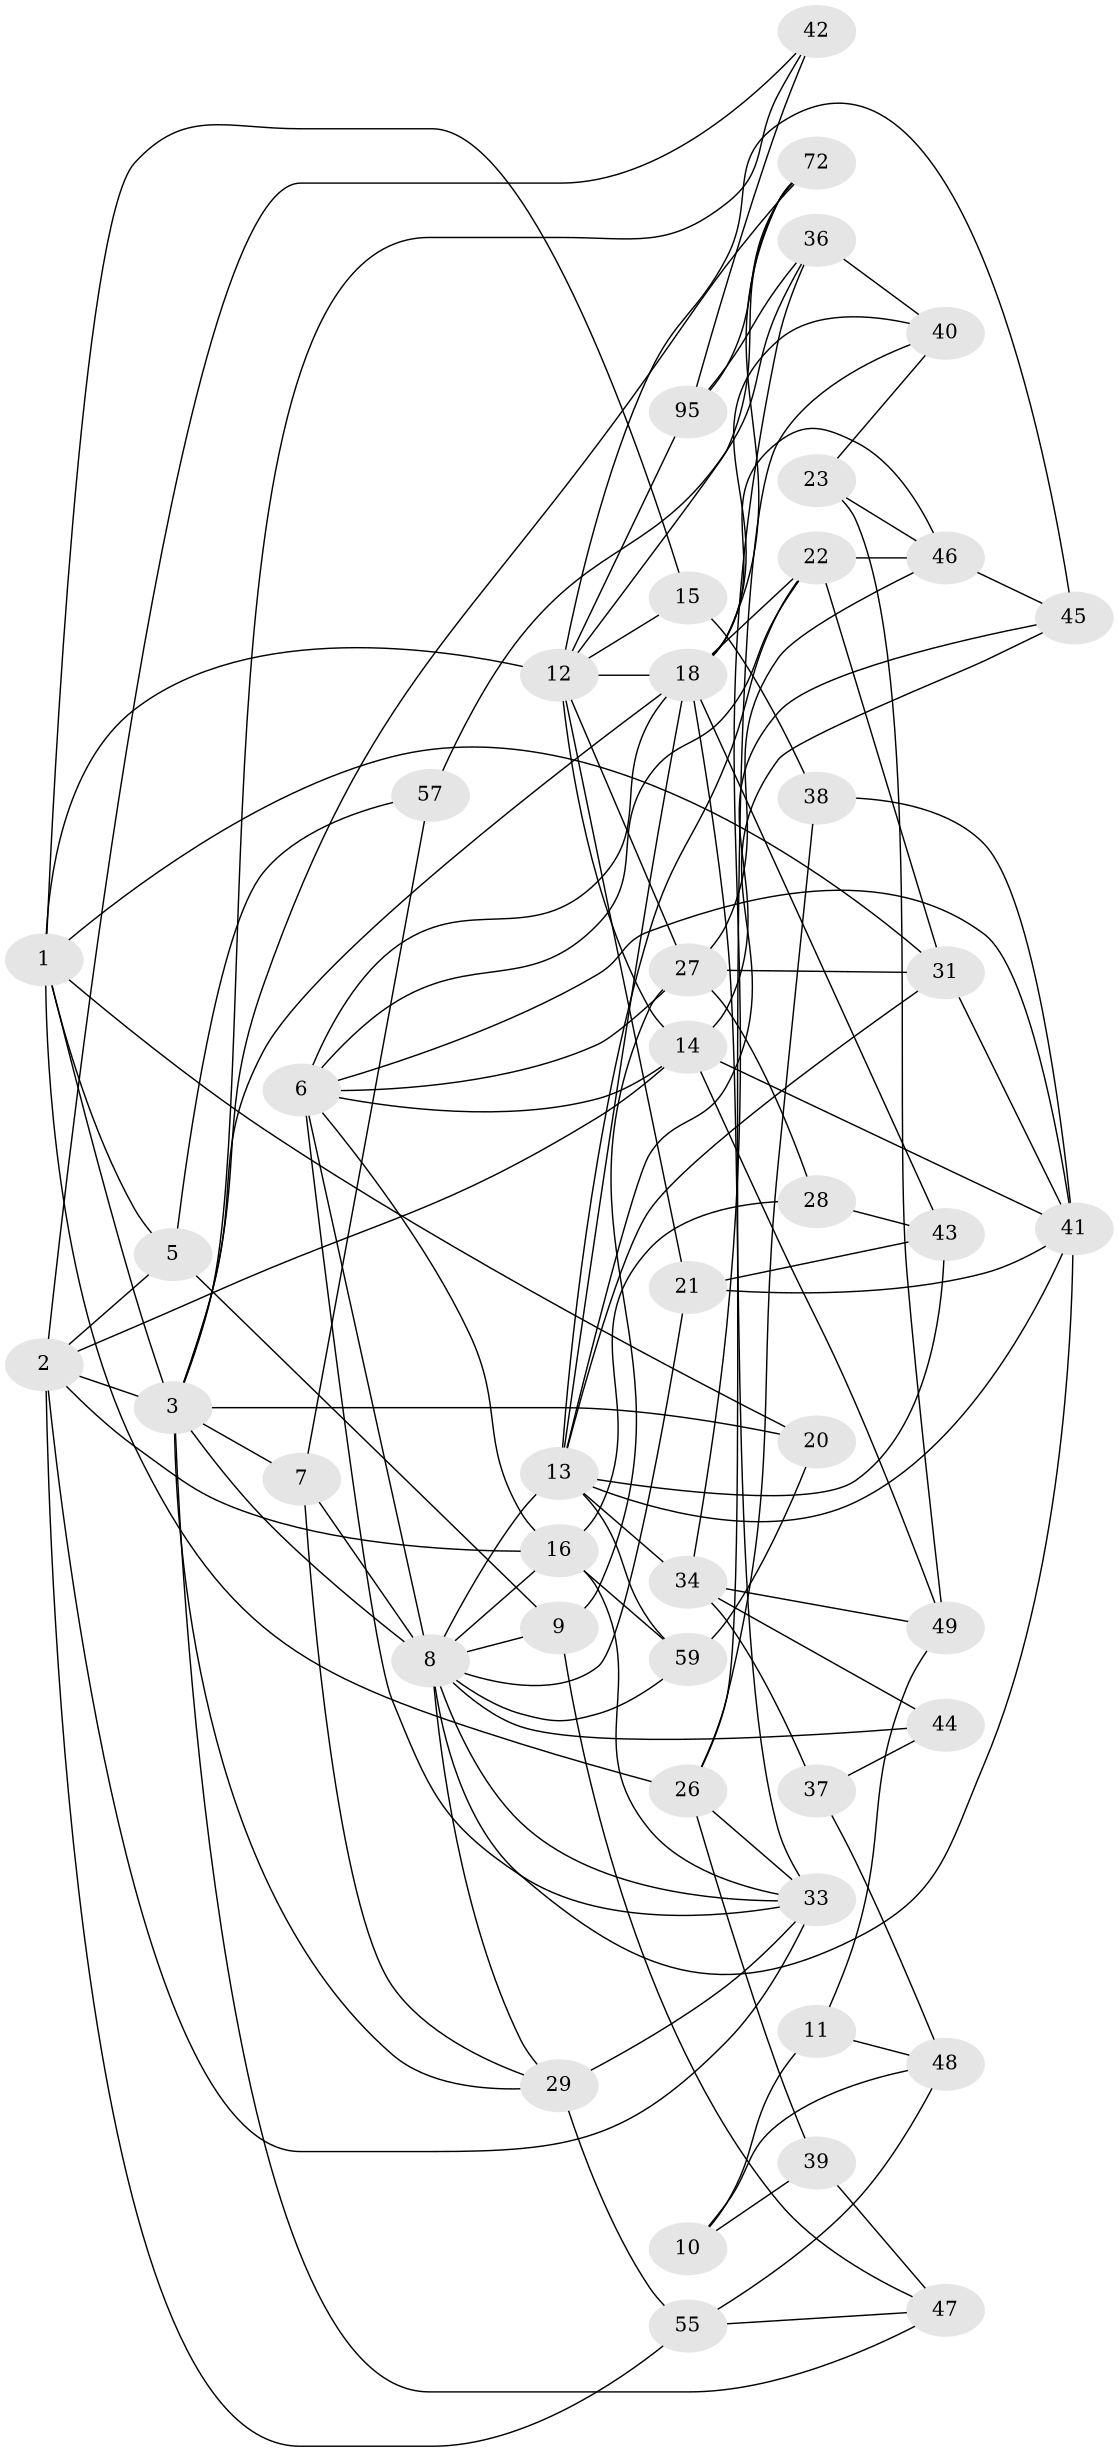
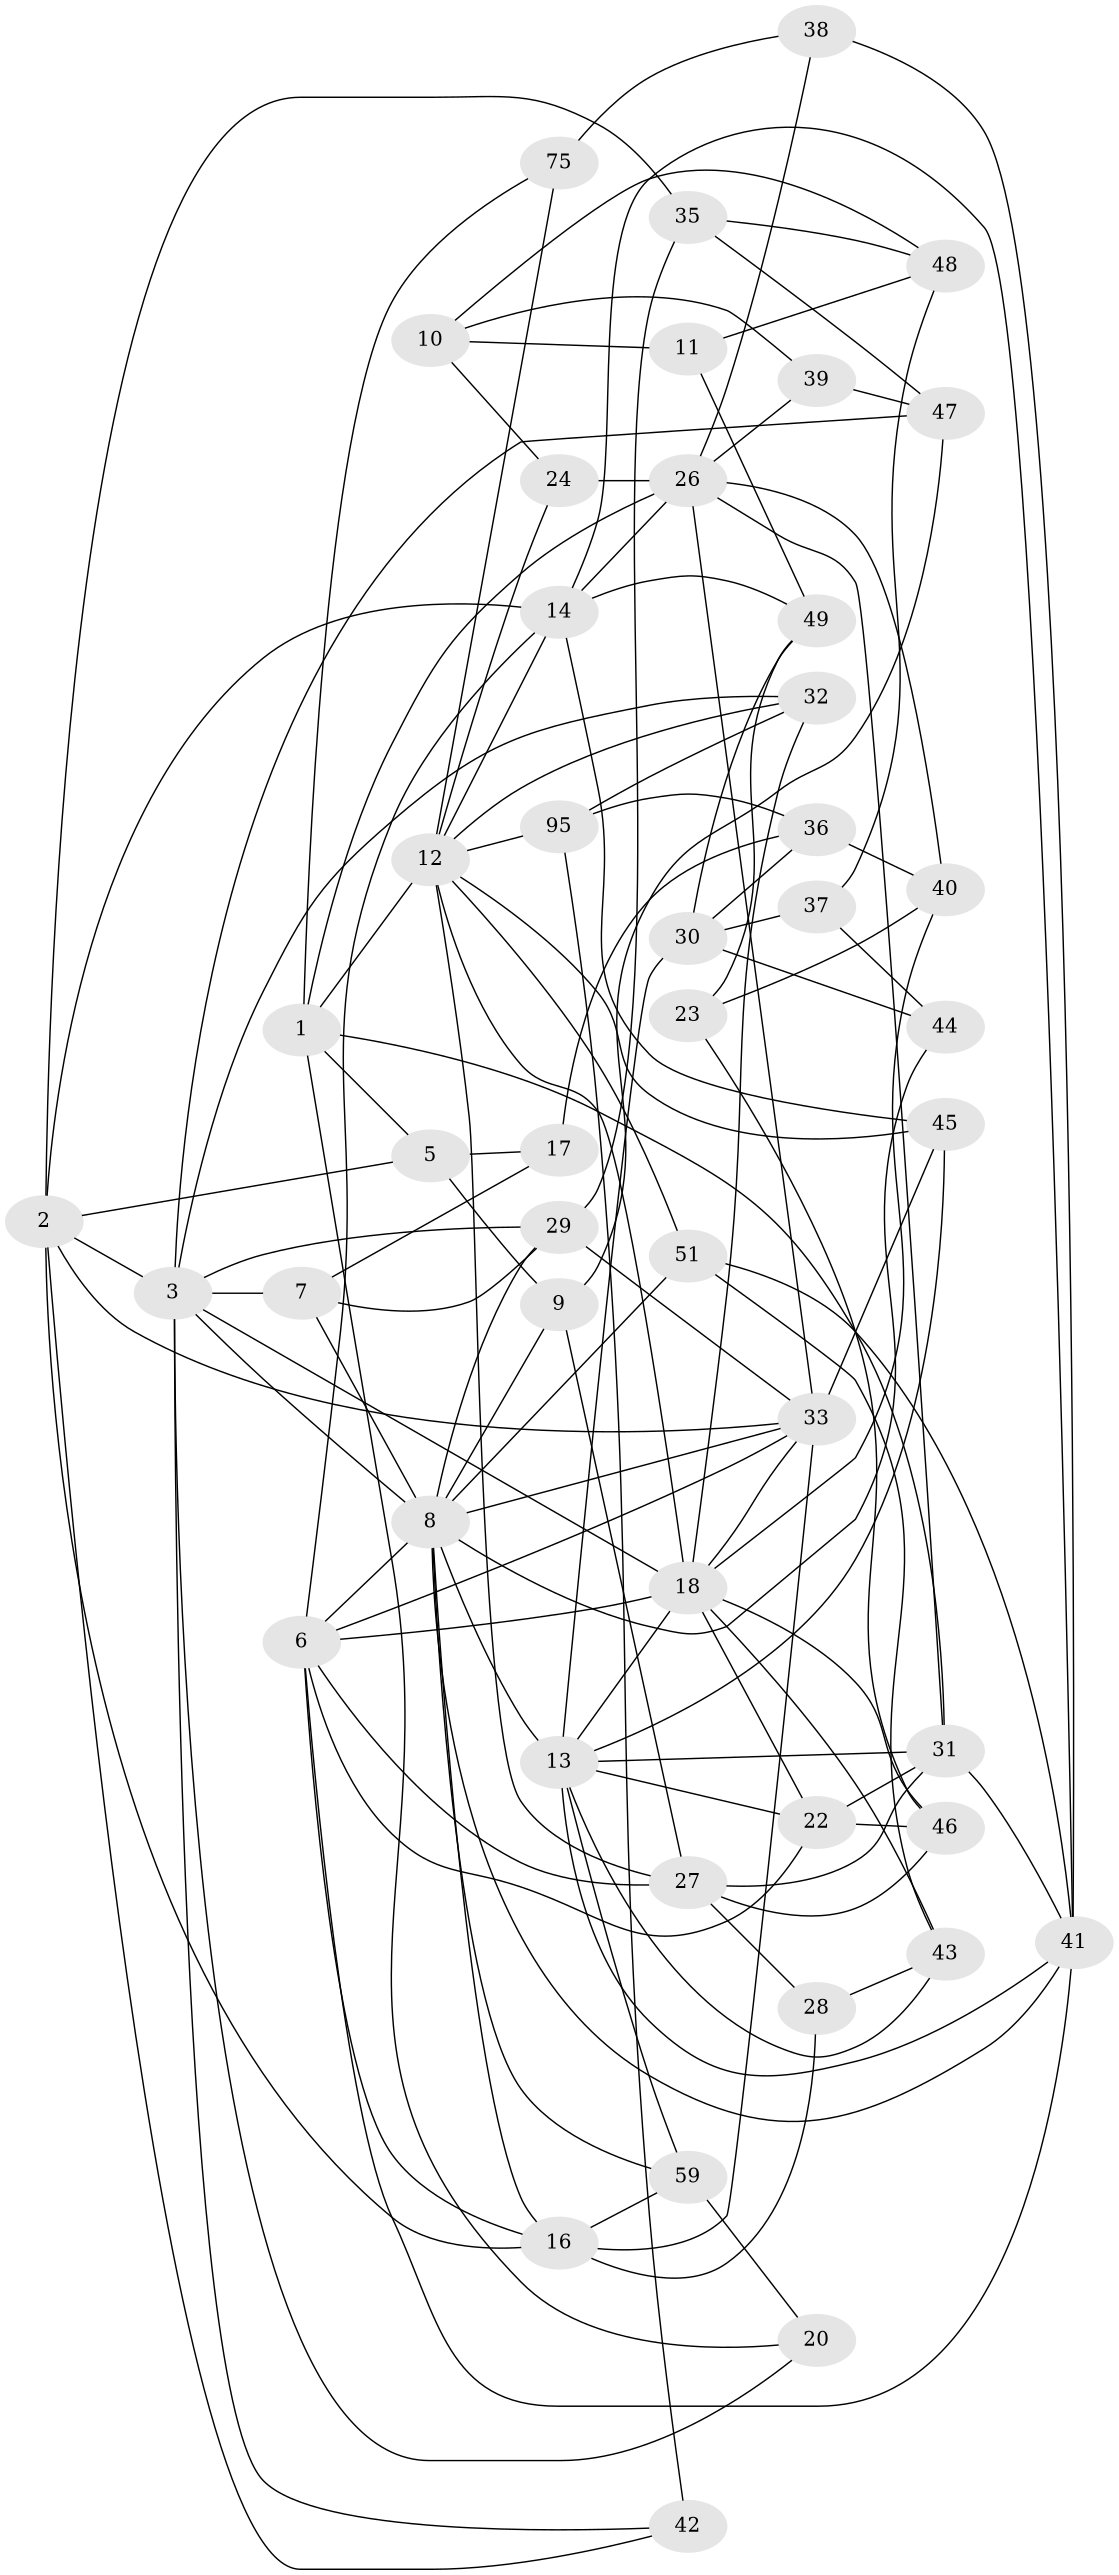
(817, 163) -> (817, 698)
none -> (559, 481)
none -> (624, 546)
(1010, 588) -> (879, 1278)
(688, 598) -> (559, 163)
(431, 795) -> (559, 1150)
none -> (906, 1169)
(104, 1185) -> none
(688, 1288) -> (688, 1256)
(688, 1582) -> (688, 938)
(688, 2326) -> (688, 217)
